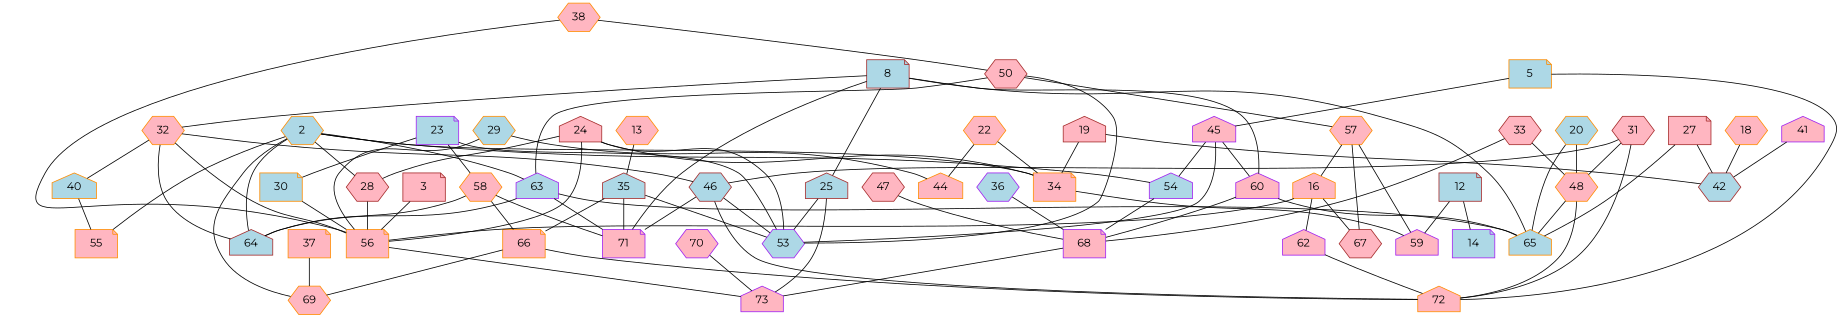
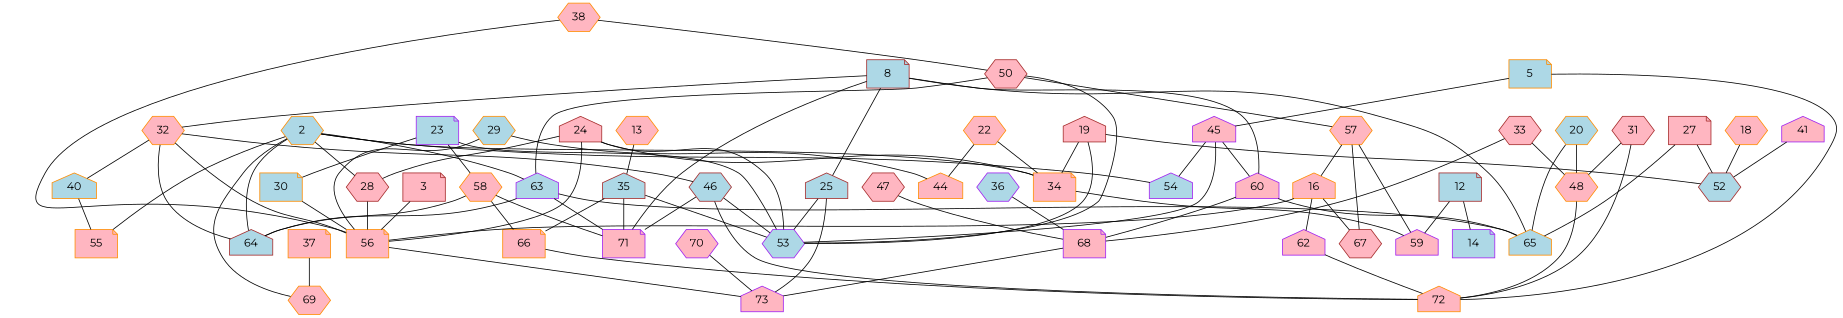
(1174, 168) -> none
(1720, 187) -> (1720, 187)
(1130, 214) -> none
(1552, 217) -> none
none -> (978, 235)
(415, 273) -> none
